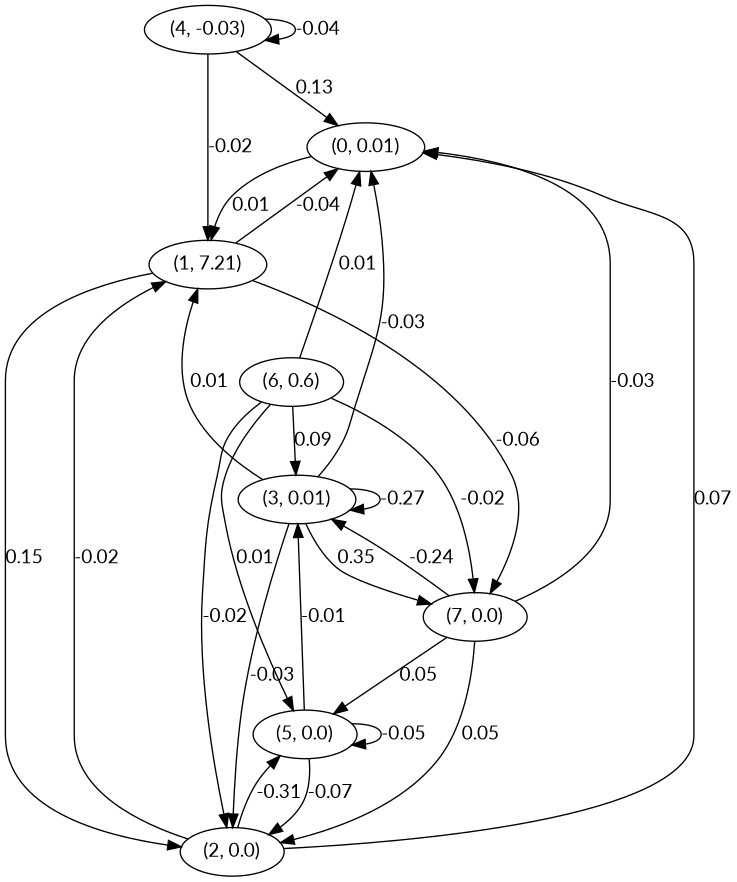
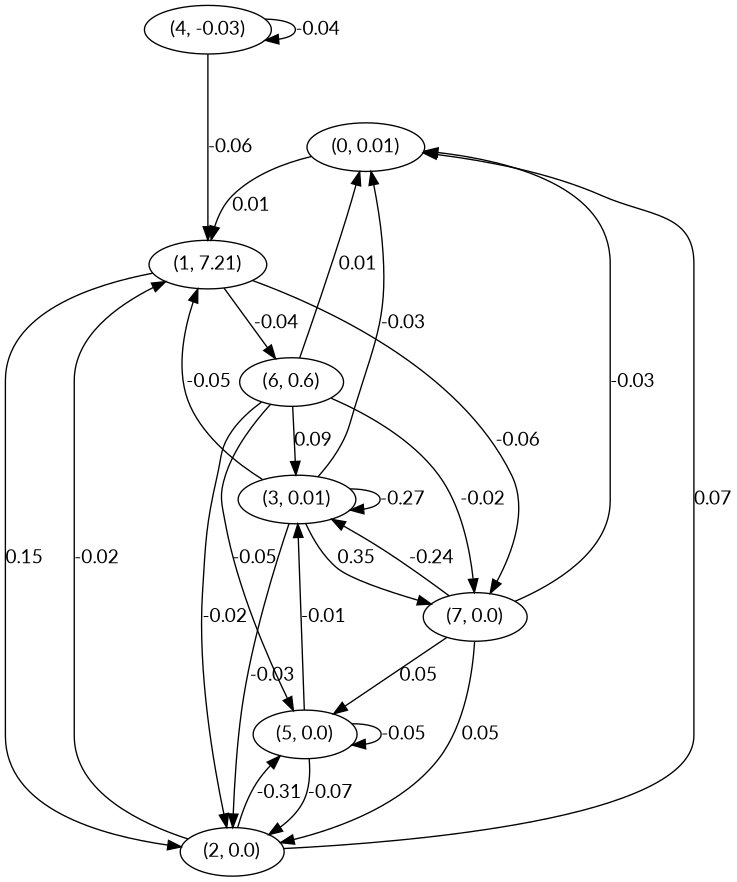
(281, 85) -> none
(231, 147) -> (231, 147)
(281, 210) -> (246, 318)
(209, 382) -> (209, 382)
(255, 558) -> (255, 558)
